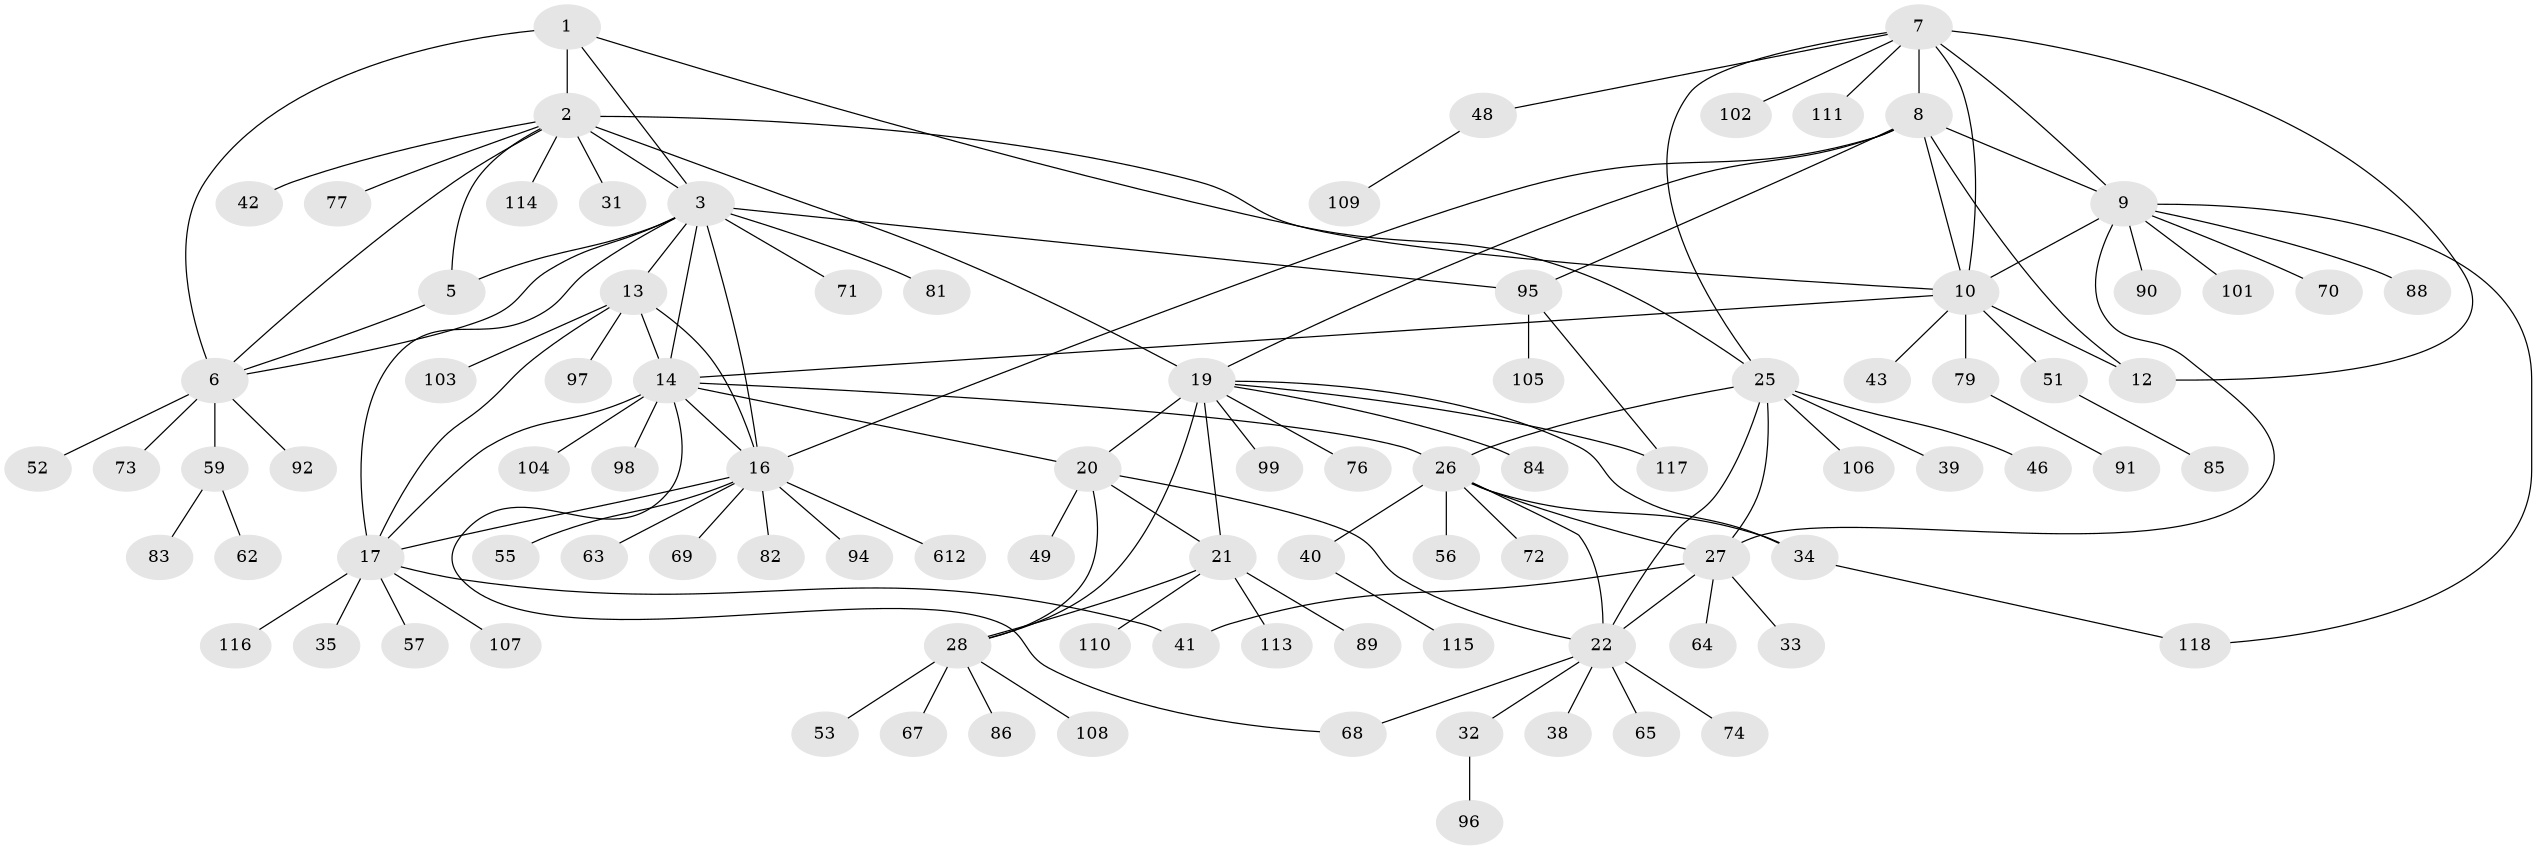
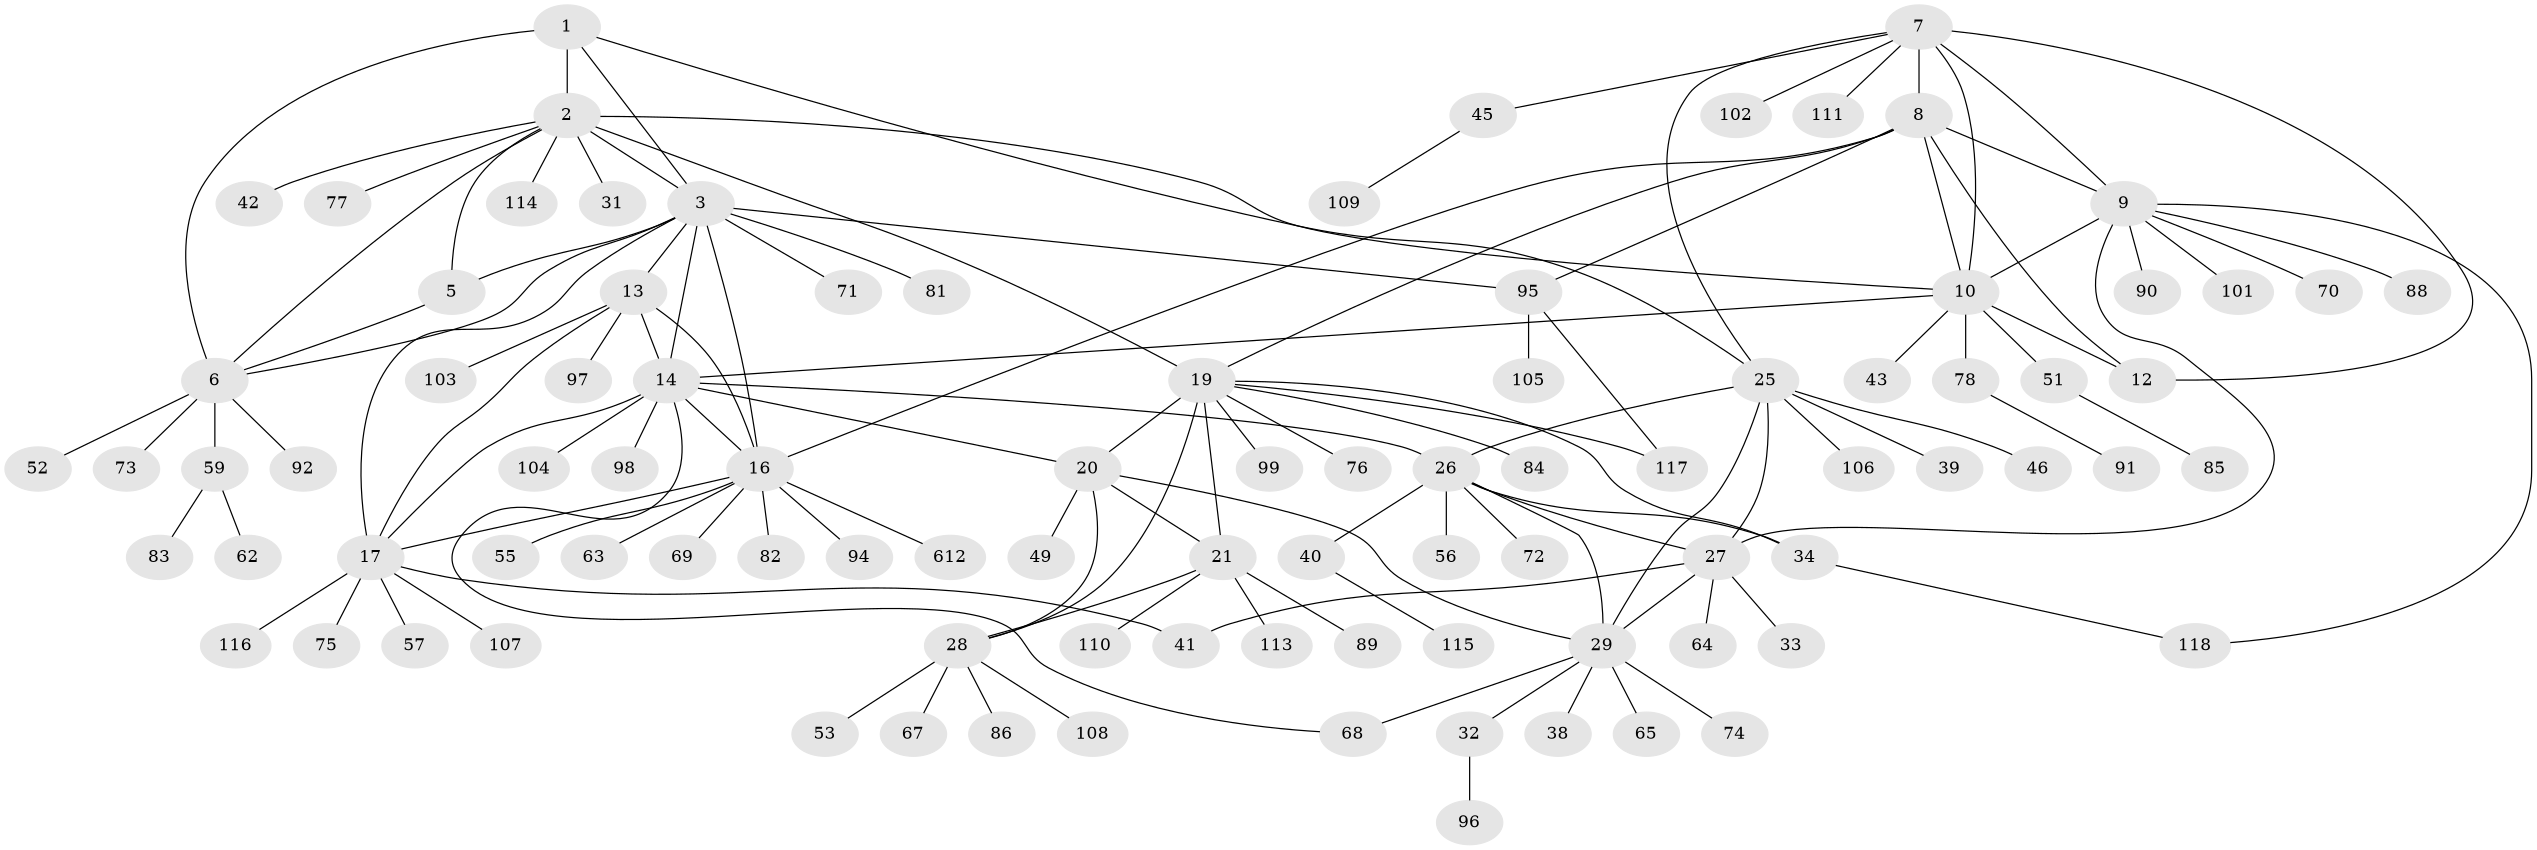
(1483, 115) -> (1483, 115)
(1966, 381) -> (1966, 381)
(327, 646) -> (327, 646)
(1602, 646) -> (1602, 646)
